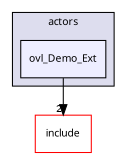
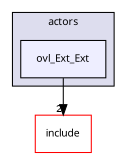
(63, 59) -> (63, 59)
